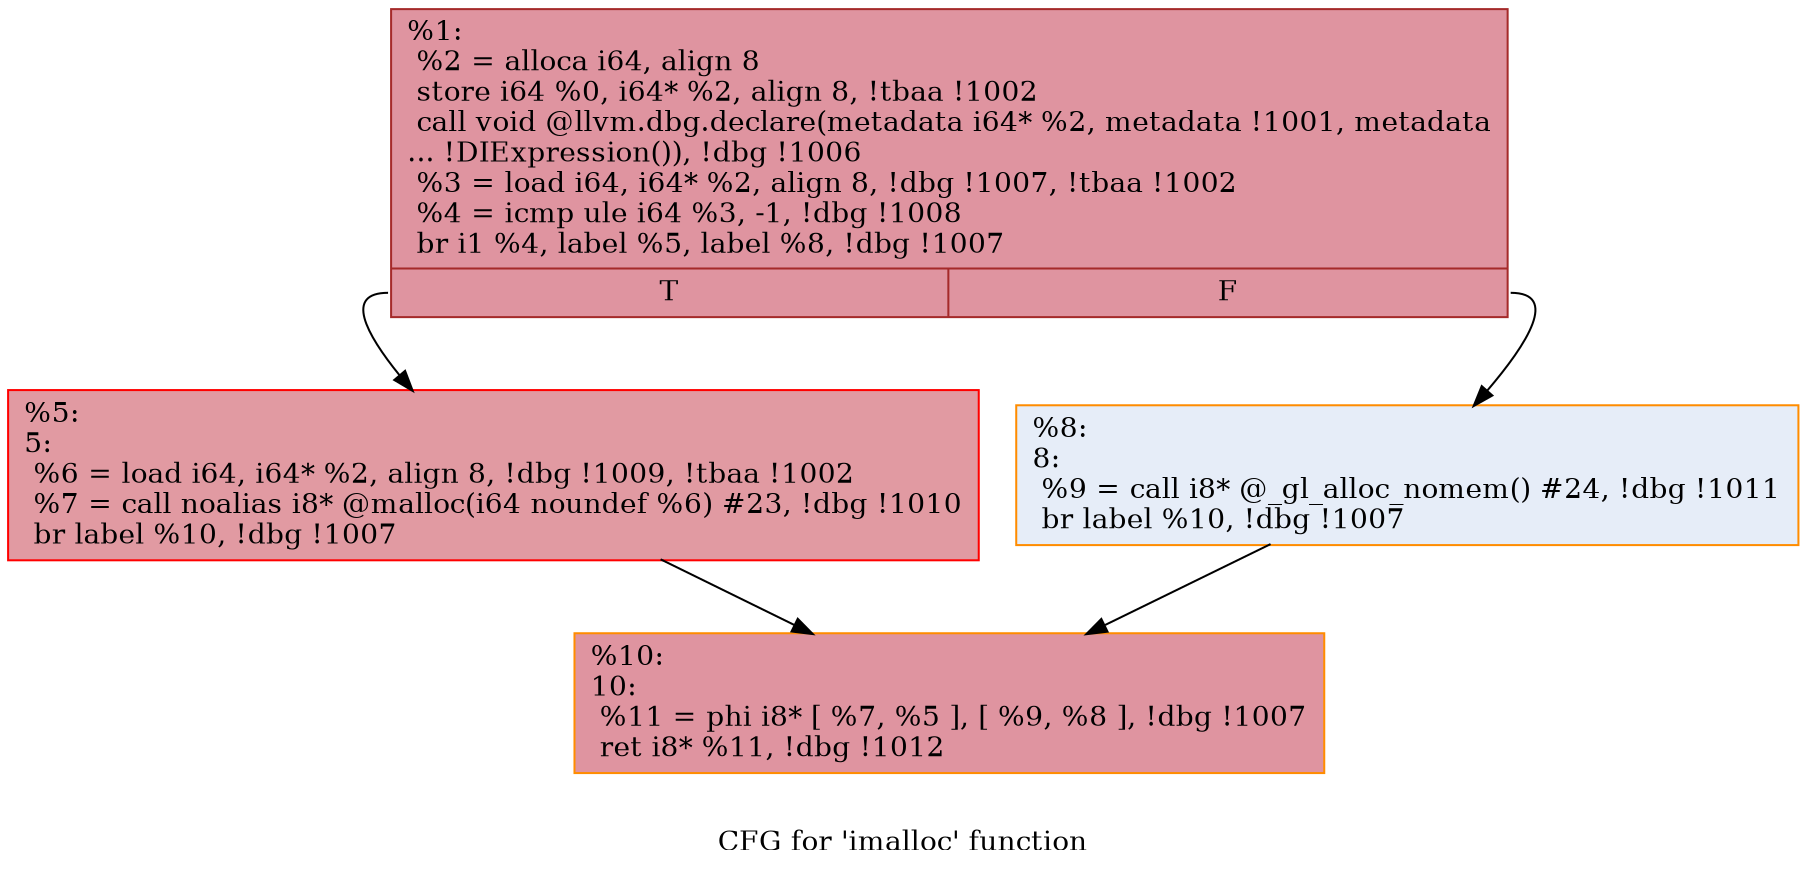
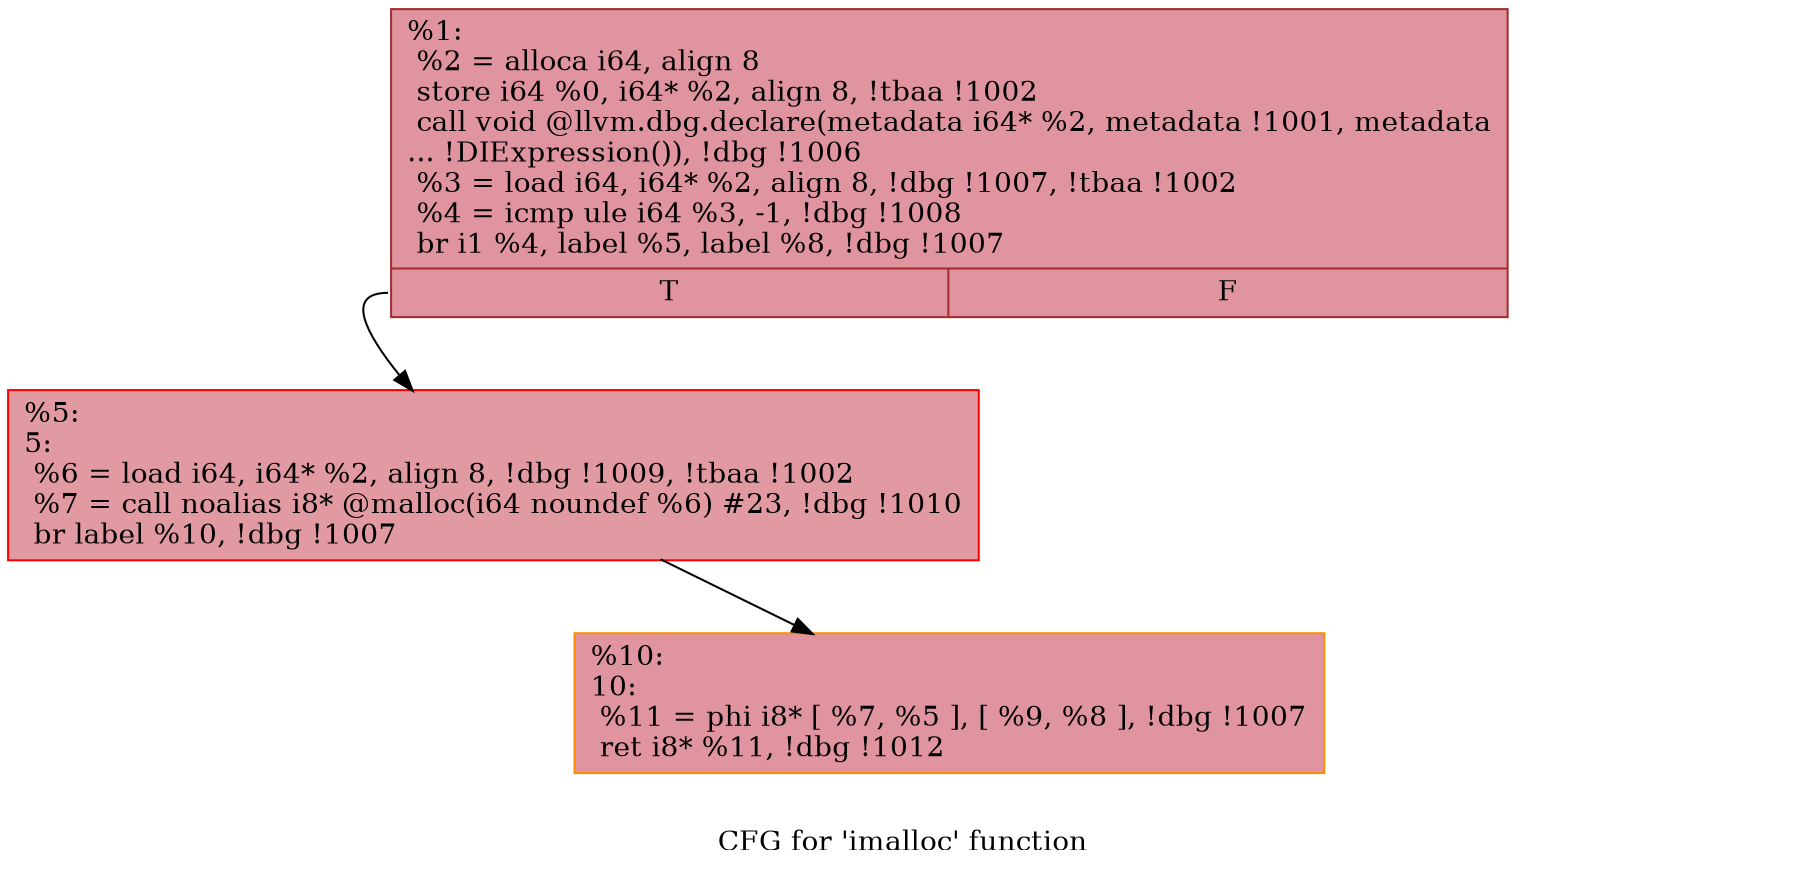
(1407, 475) -> none
